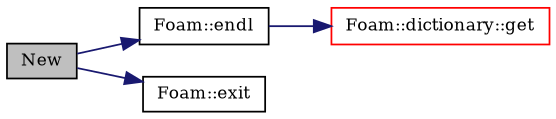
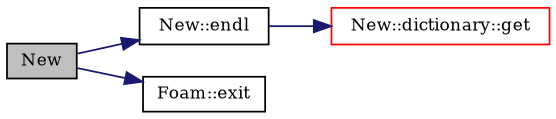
(204, 26) -> (204, 26)
(440, 26) -> (440, 26)
